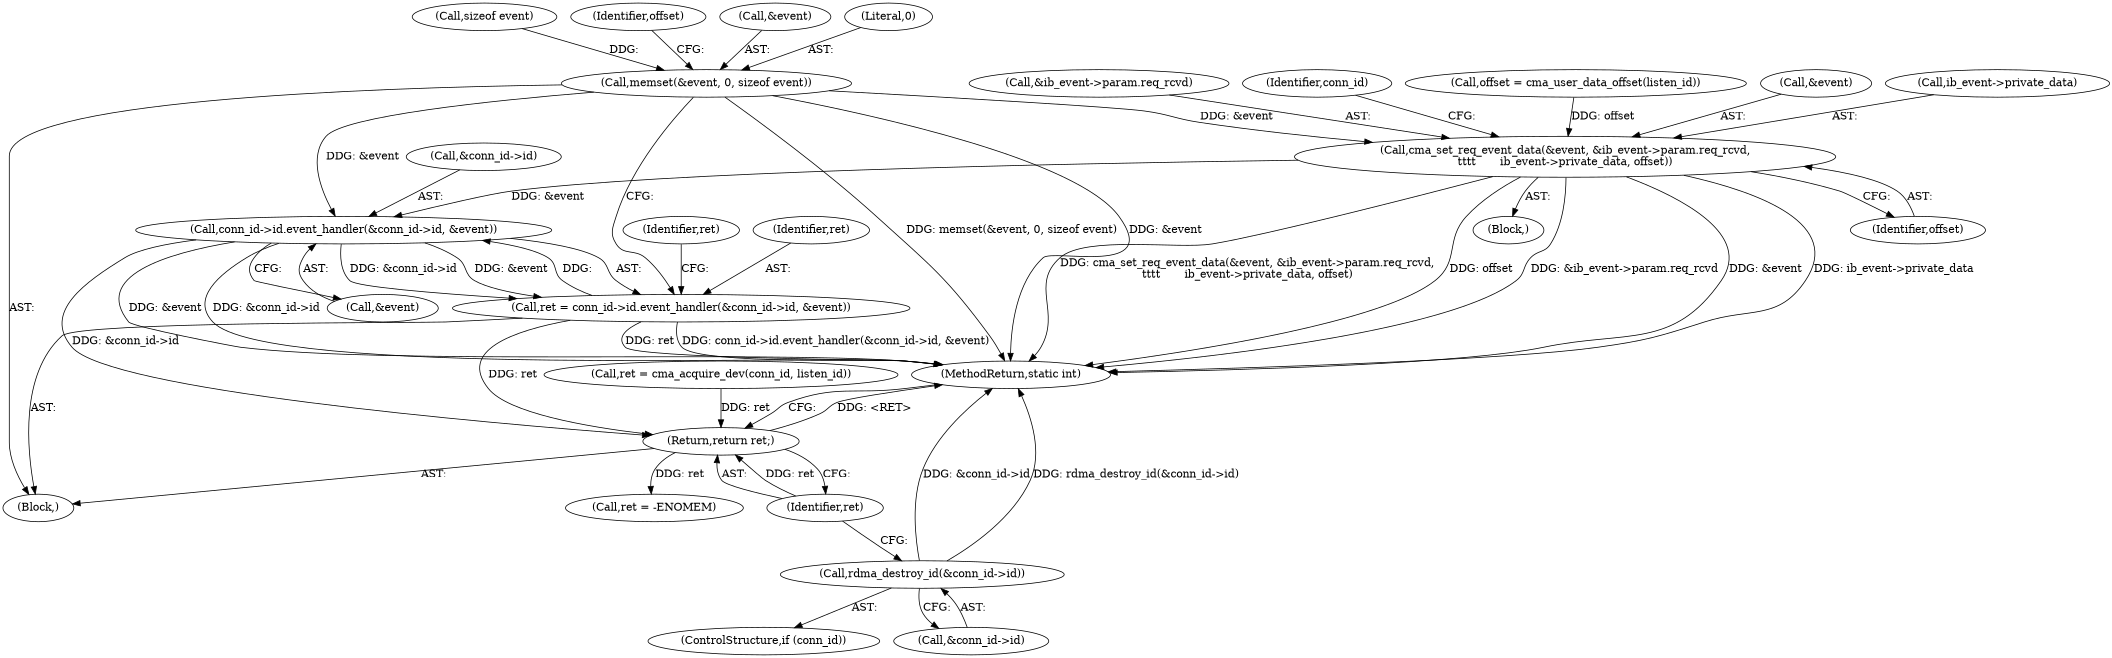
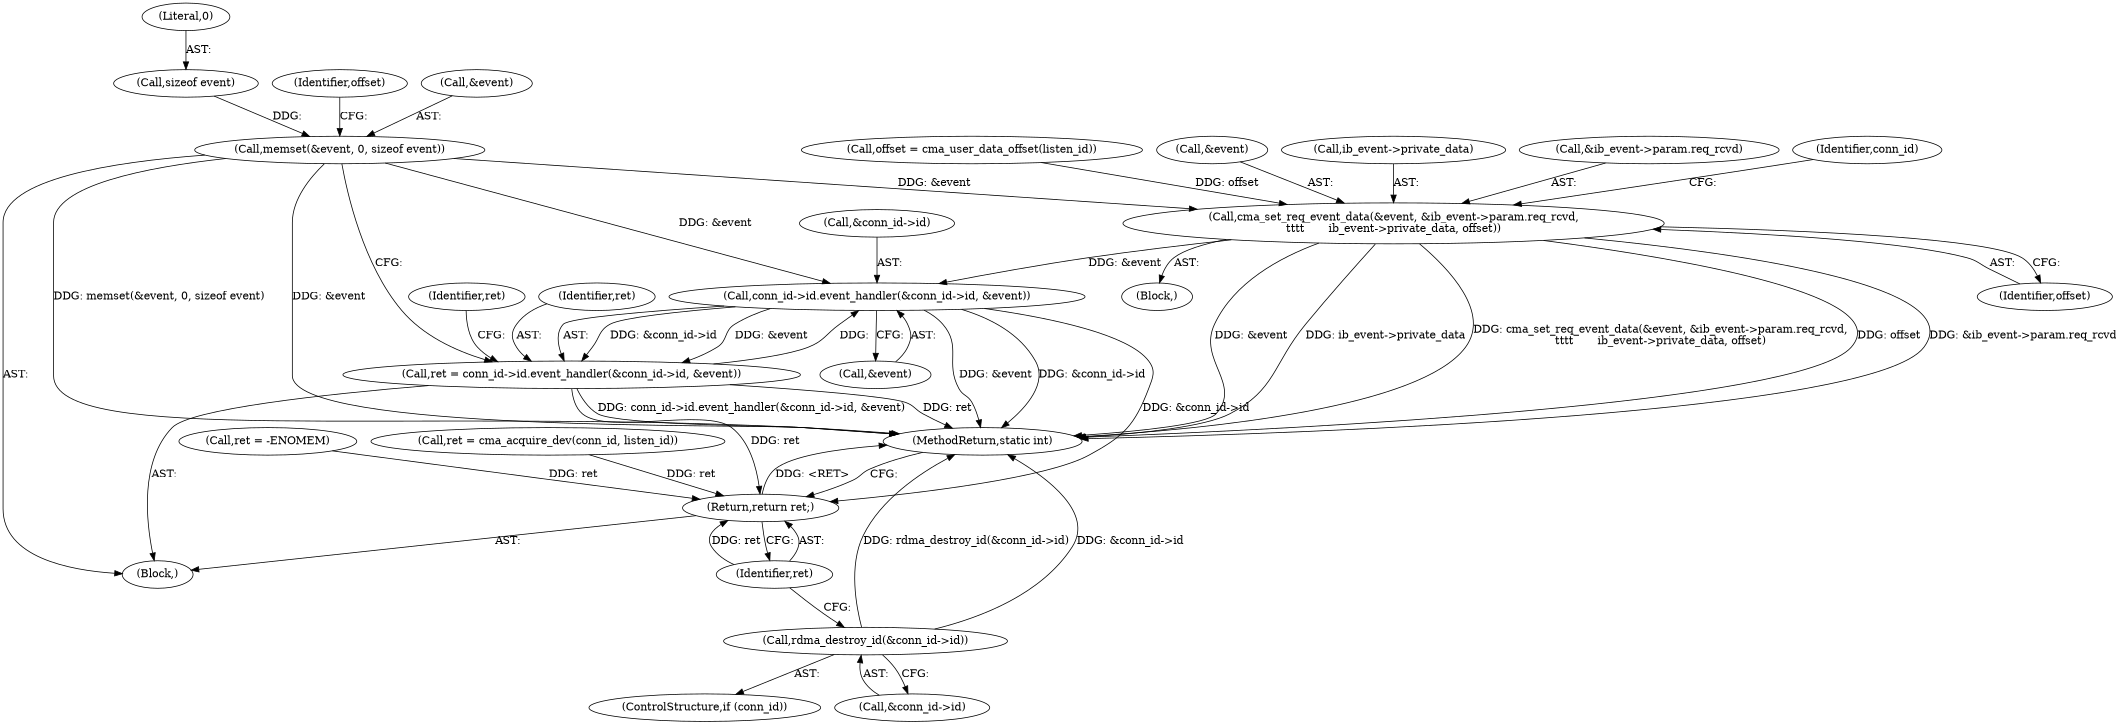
(805, 47) -> (186, 46)
(658, 466) -> (512, 475)
